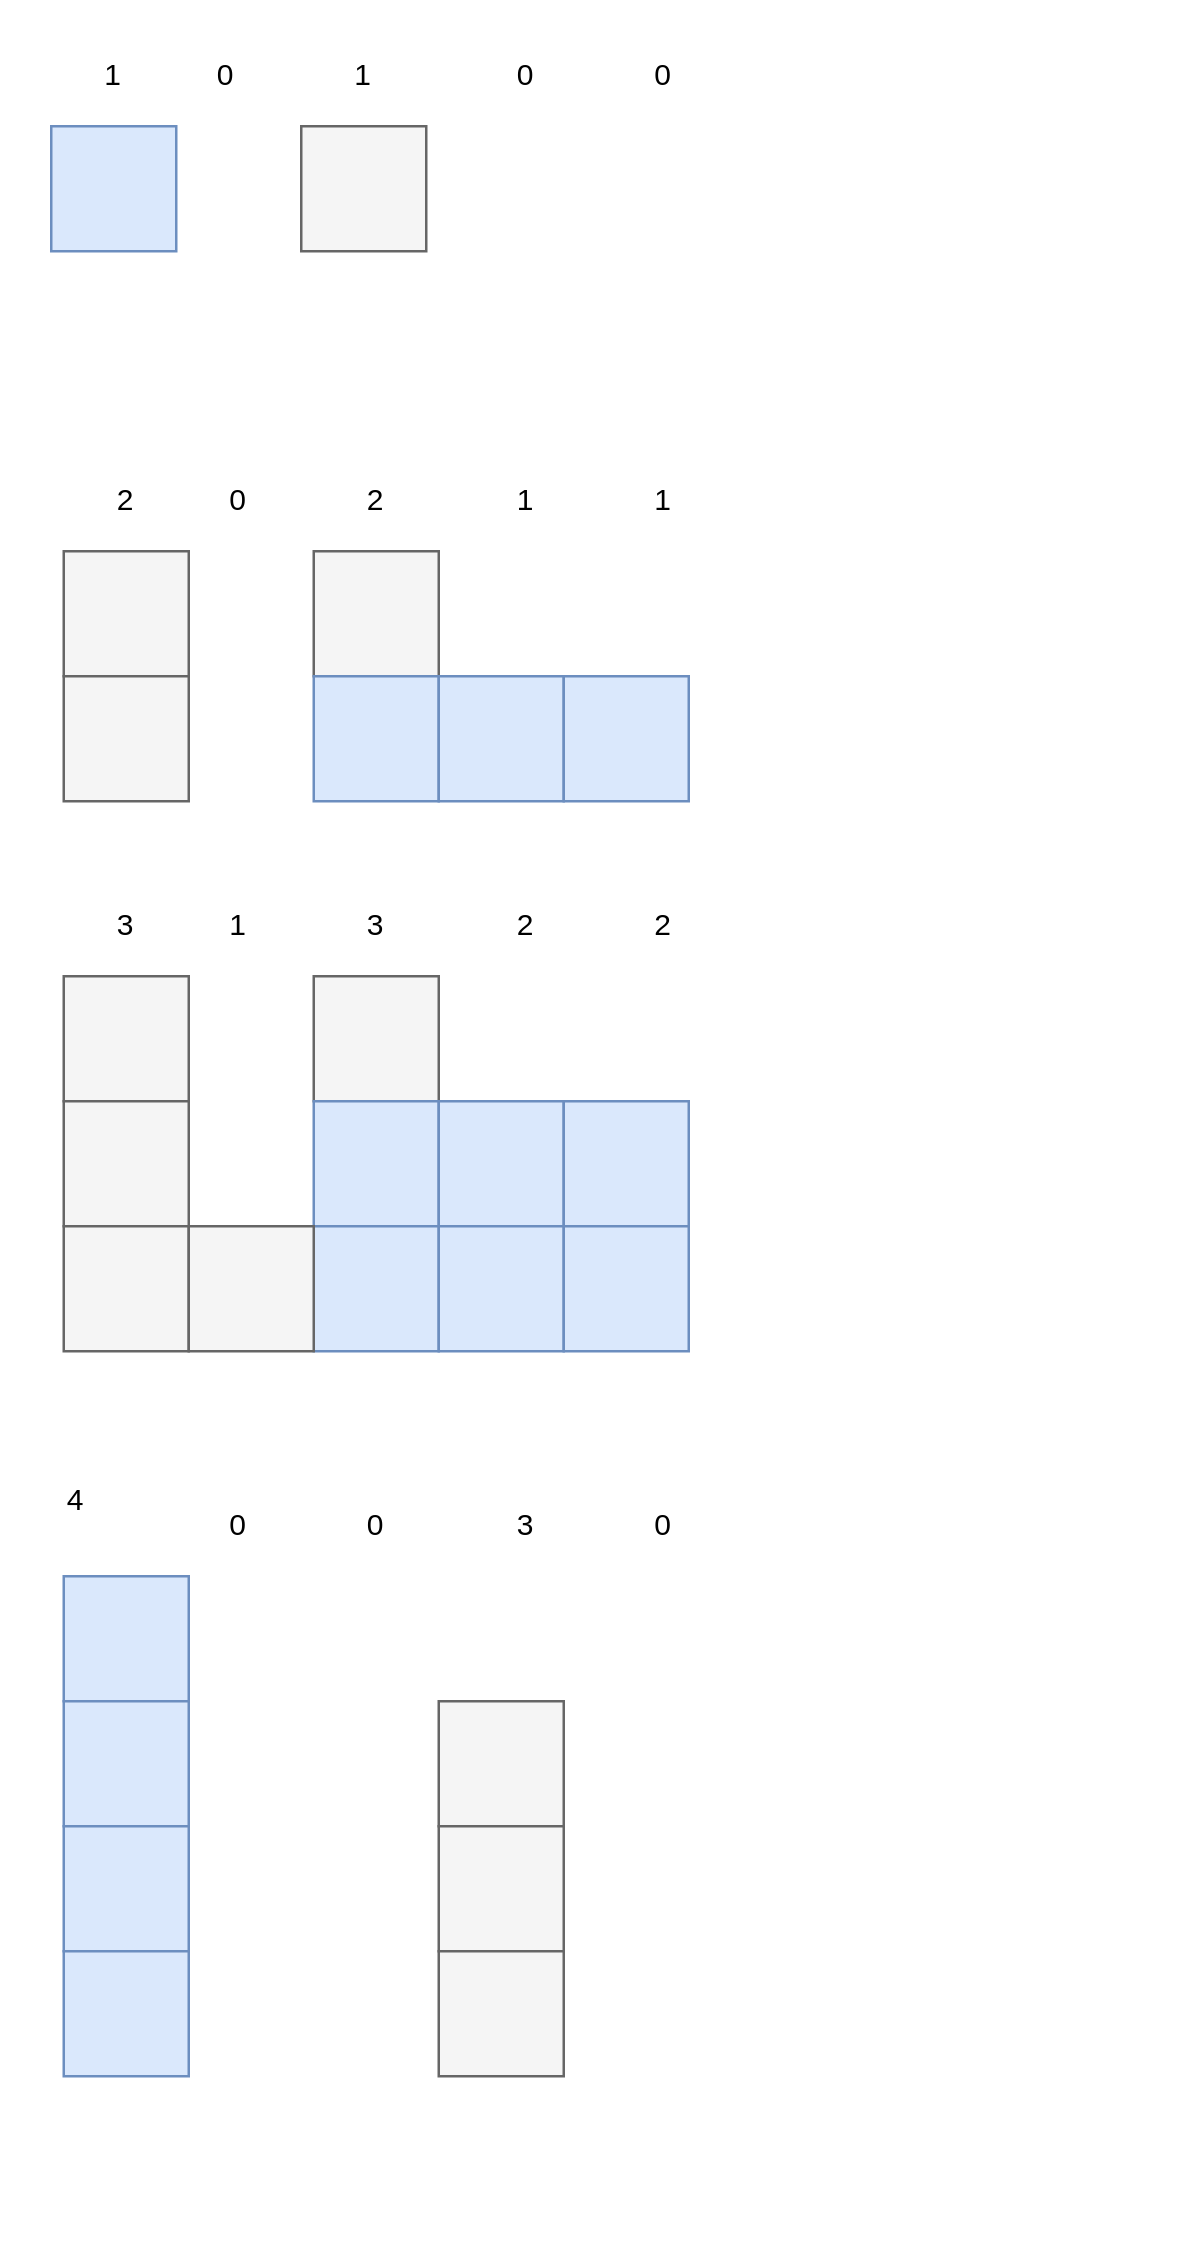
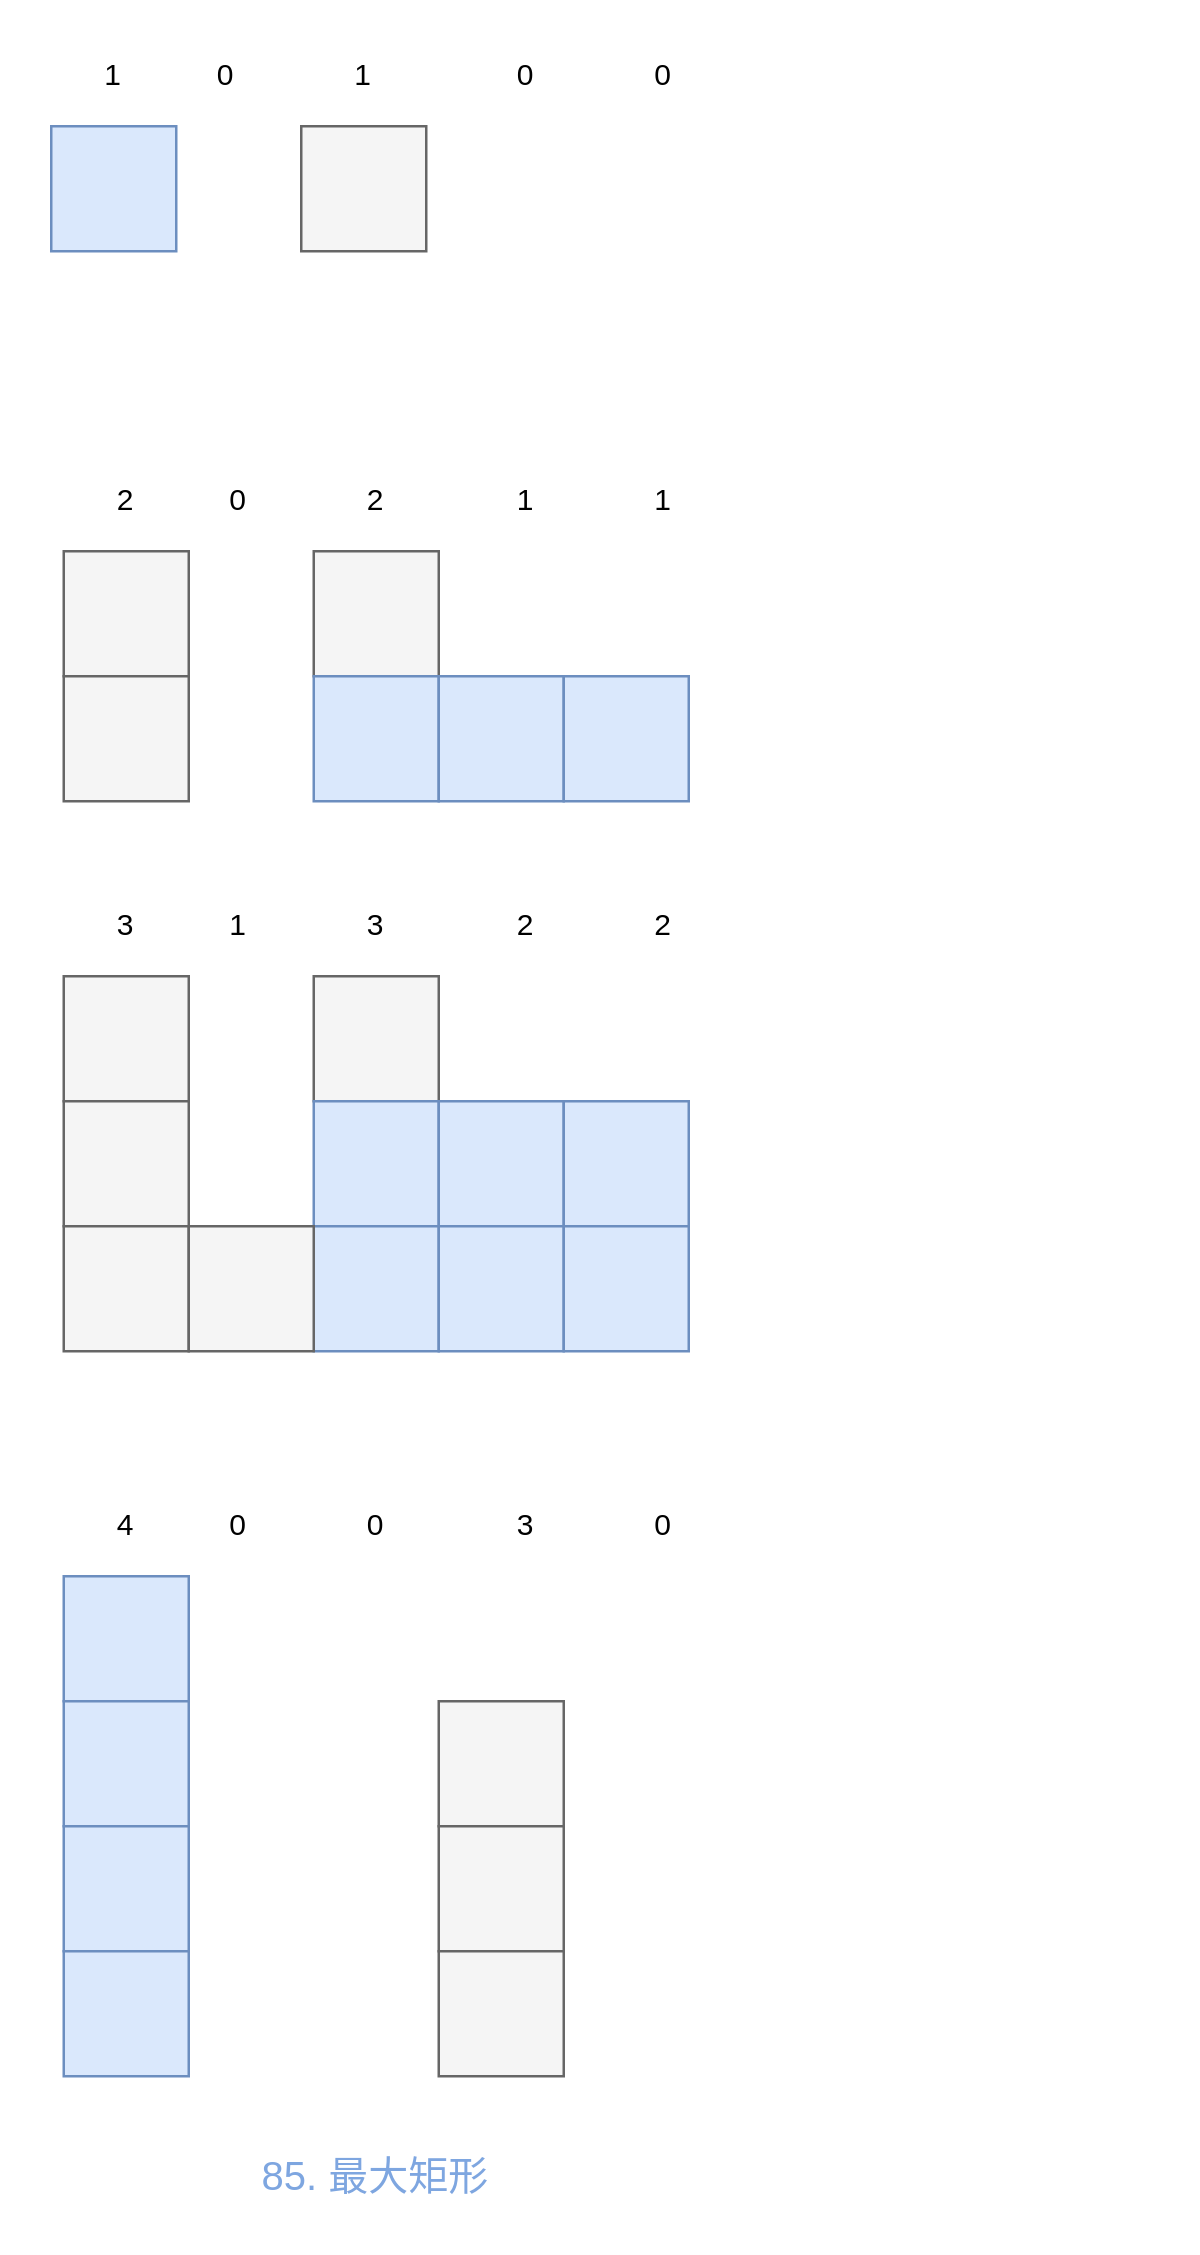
(76, 1501) -> (126, 1526)
none -> (376, 2176)
